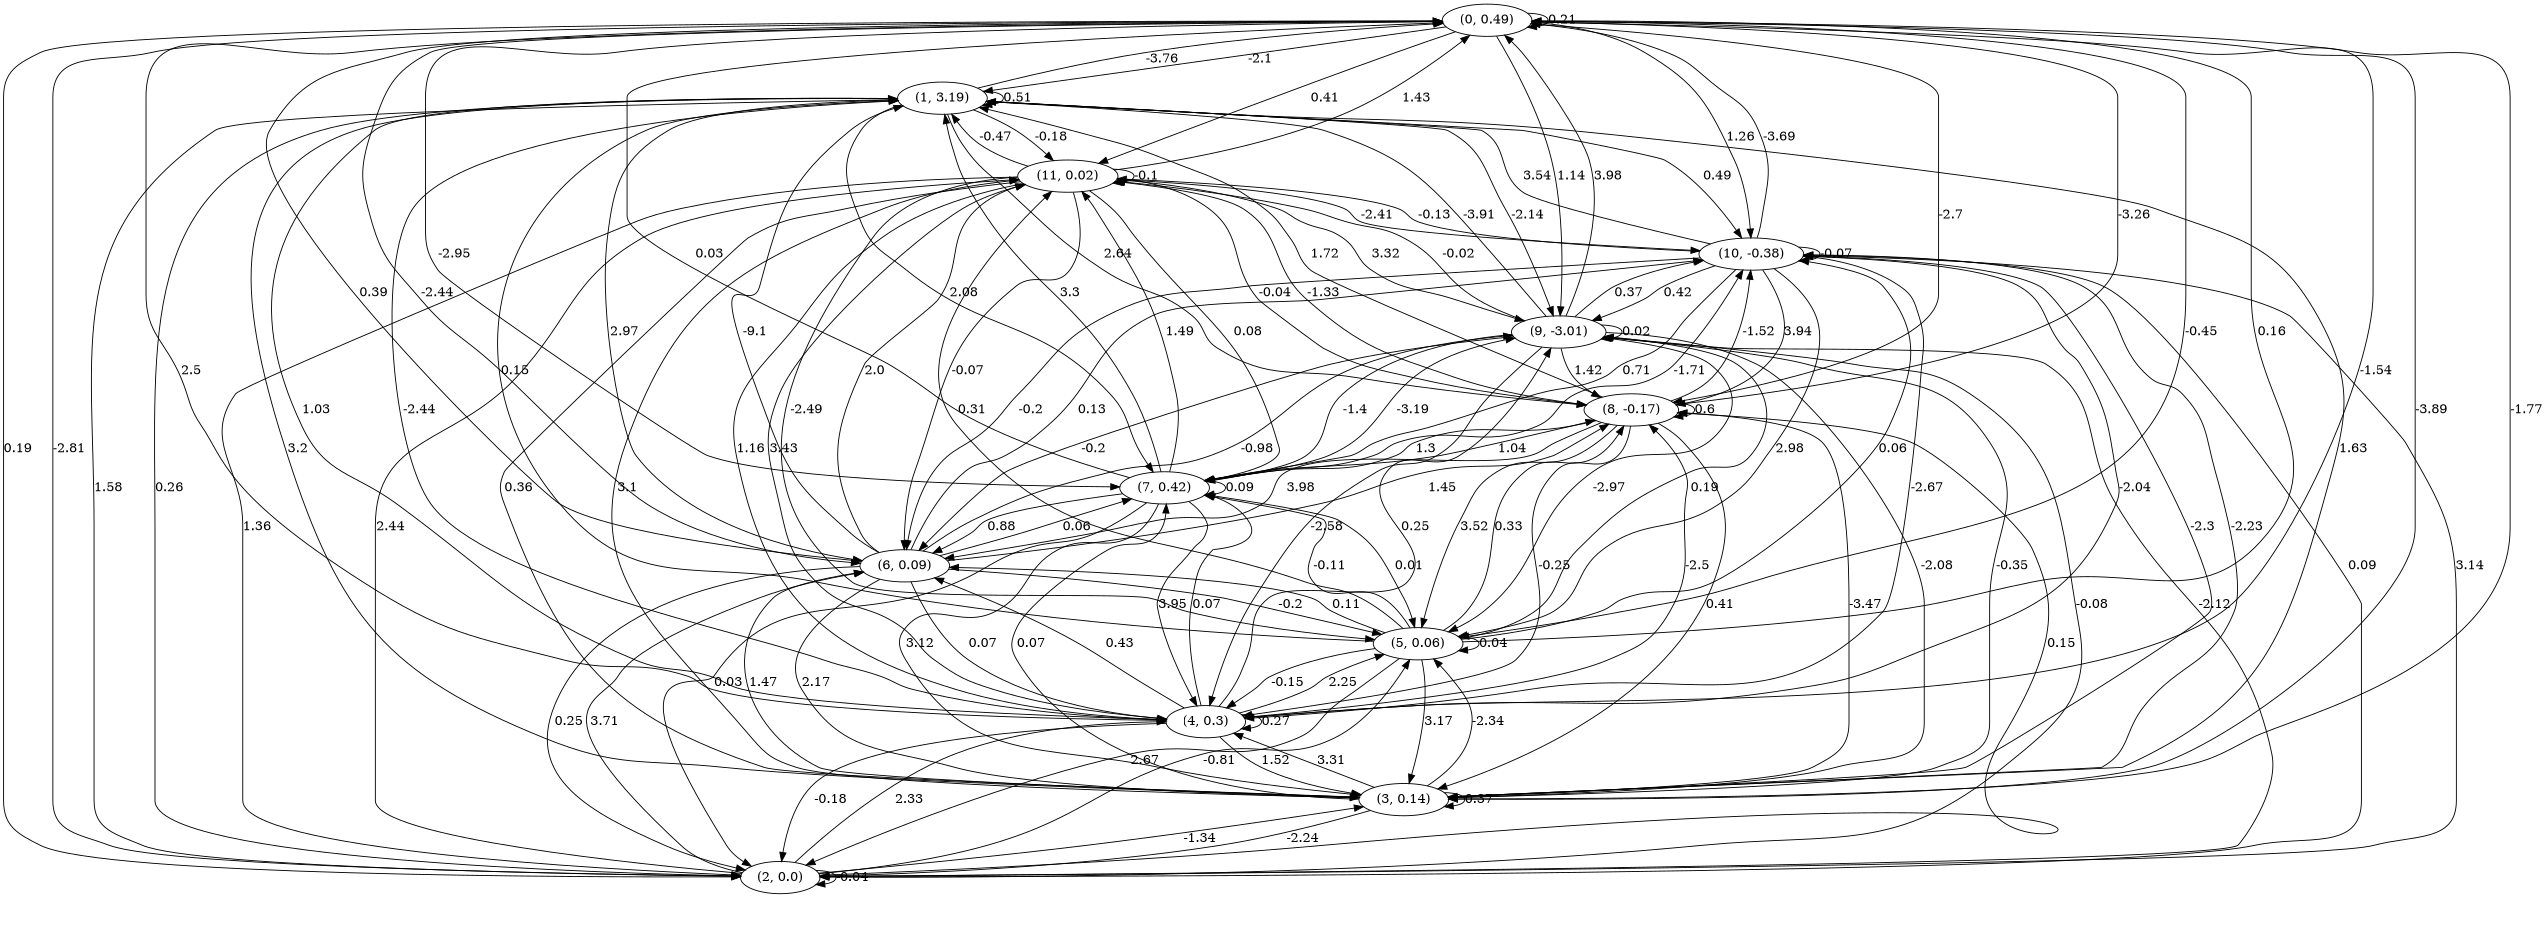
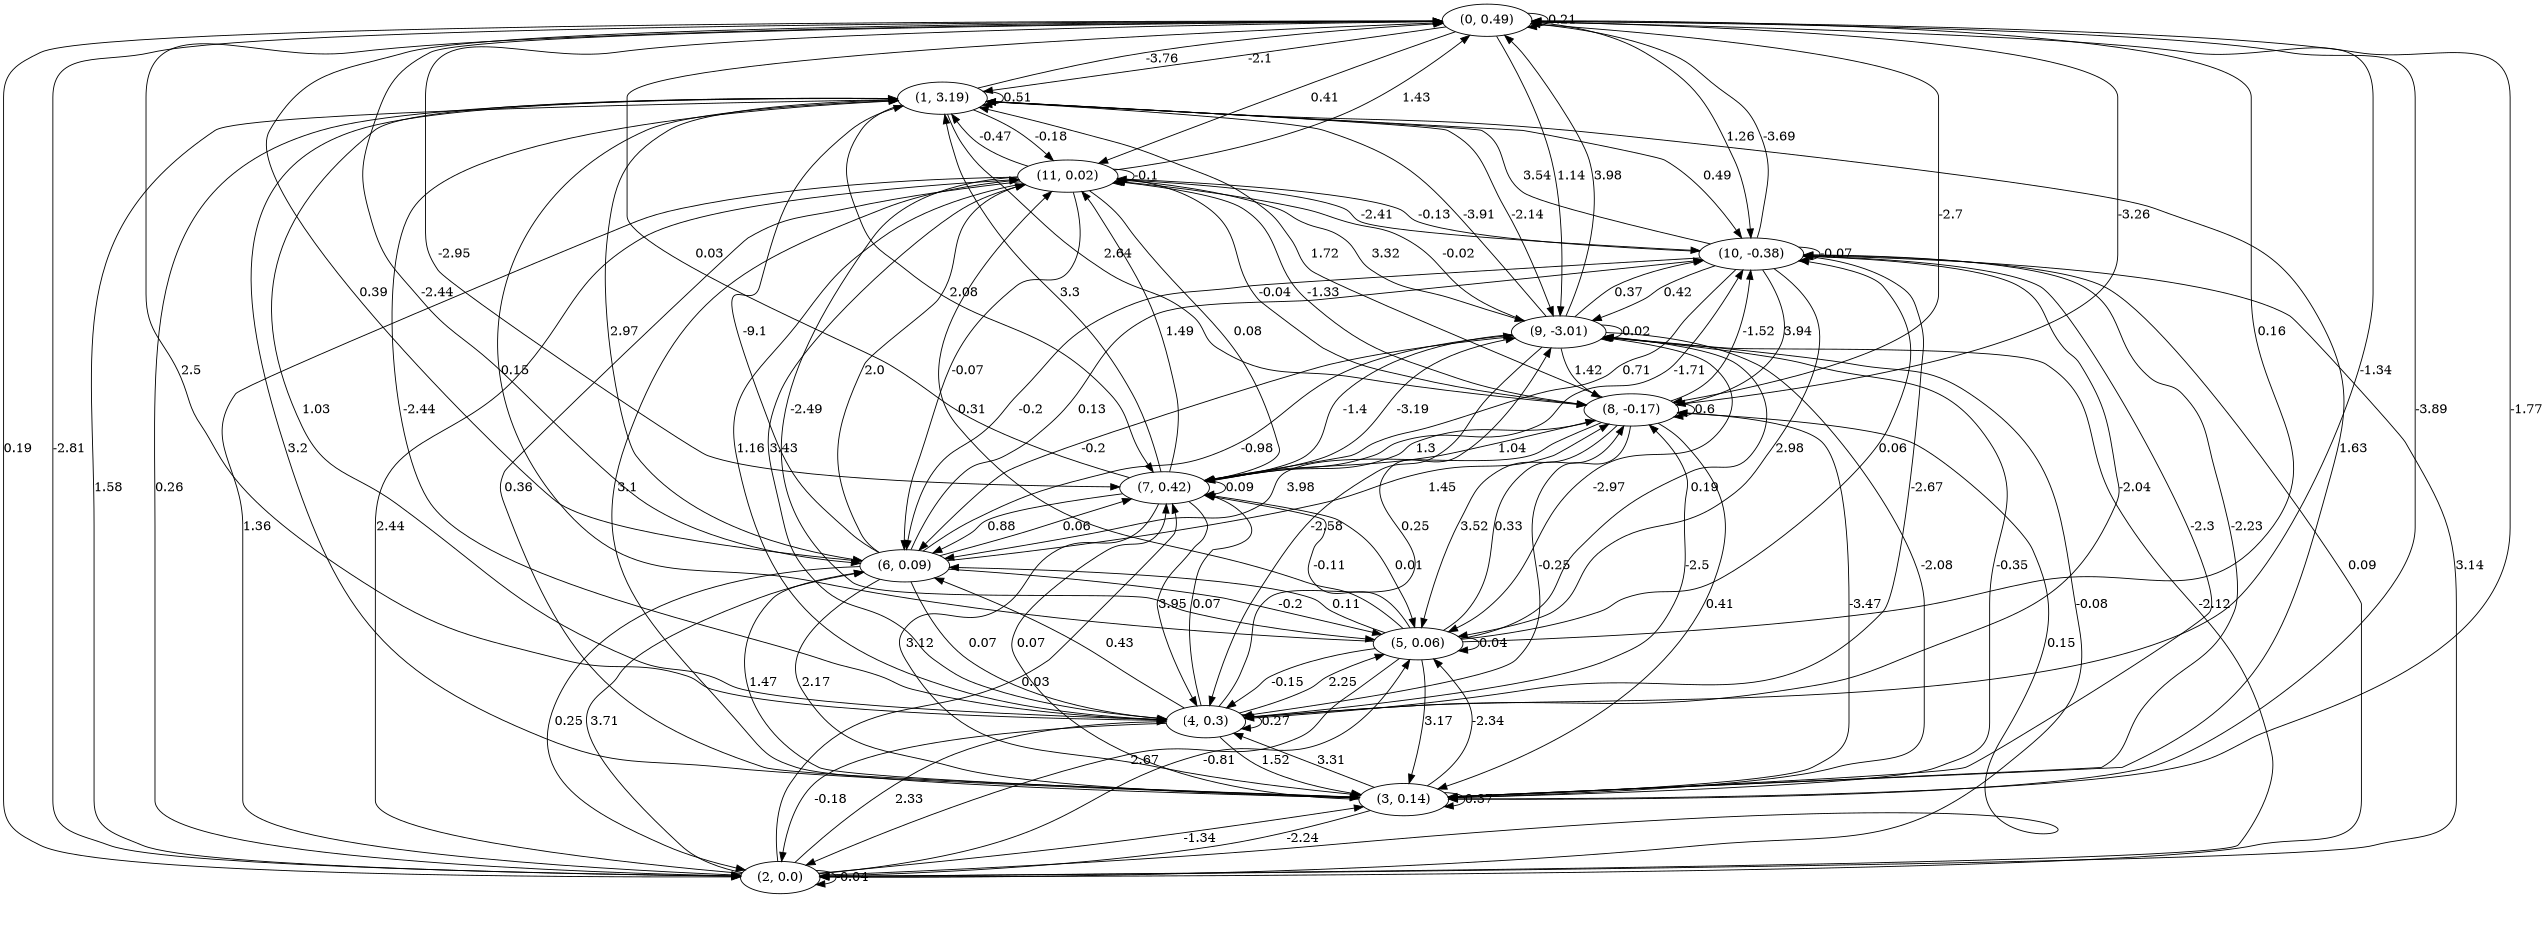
(2186, 293) -> none
(2376, 371) -> (2376, 371)
(791, 617) -> (1035, 668)
